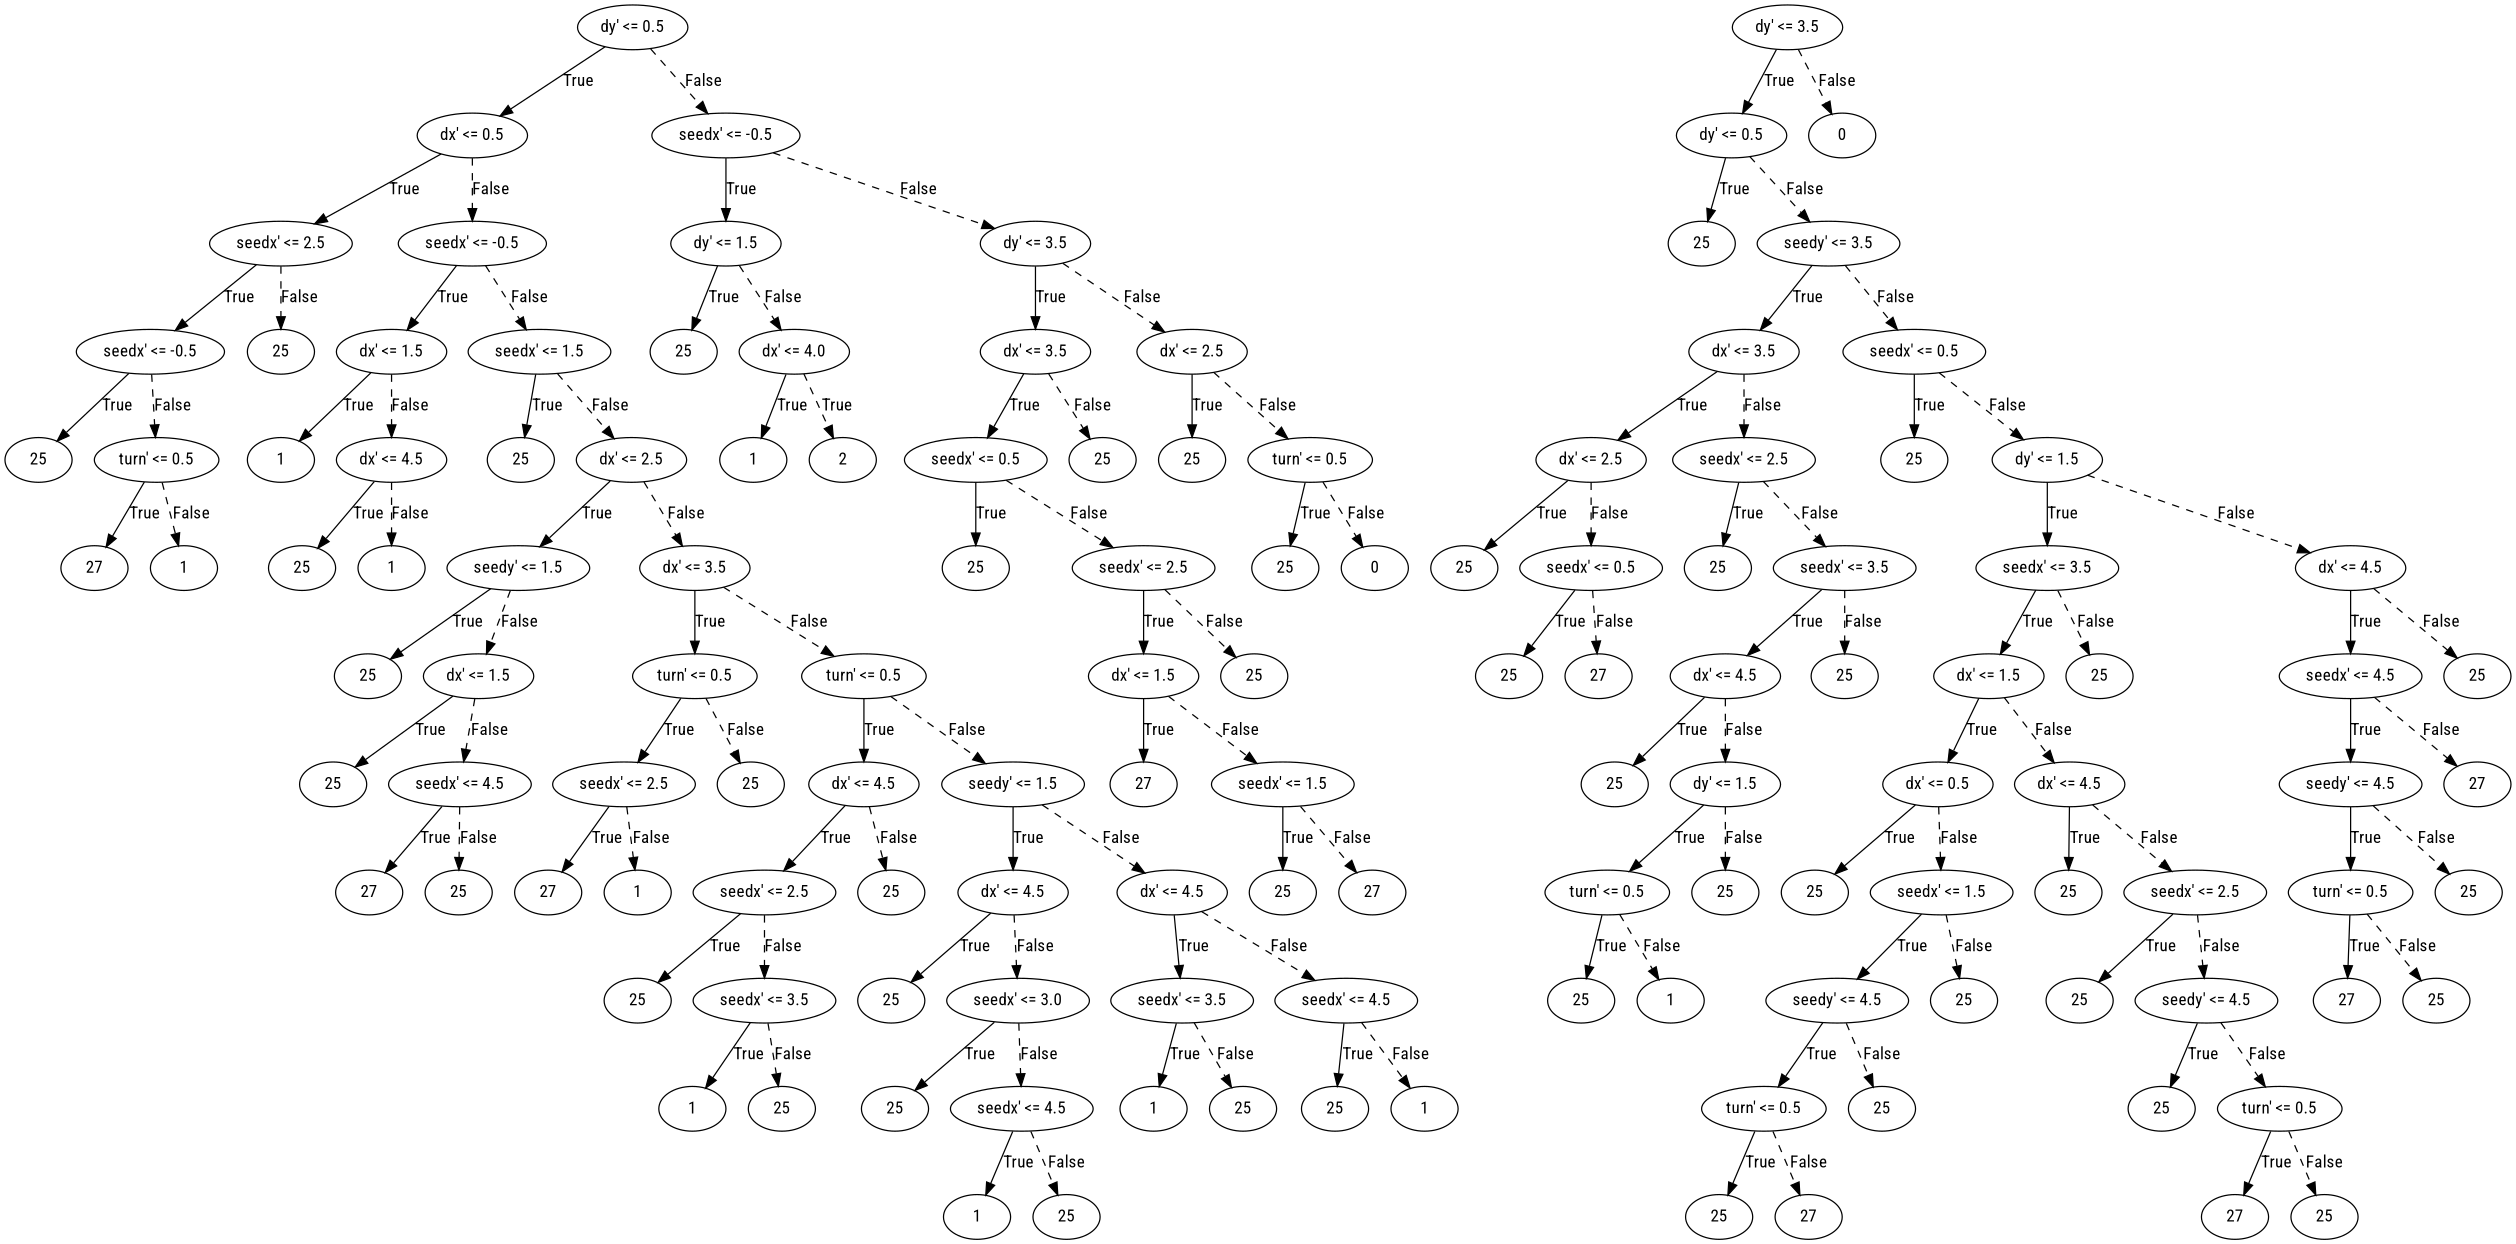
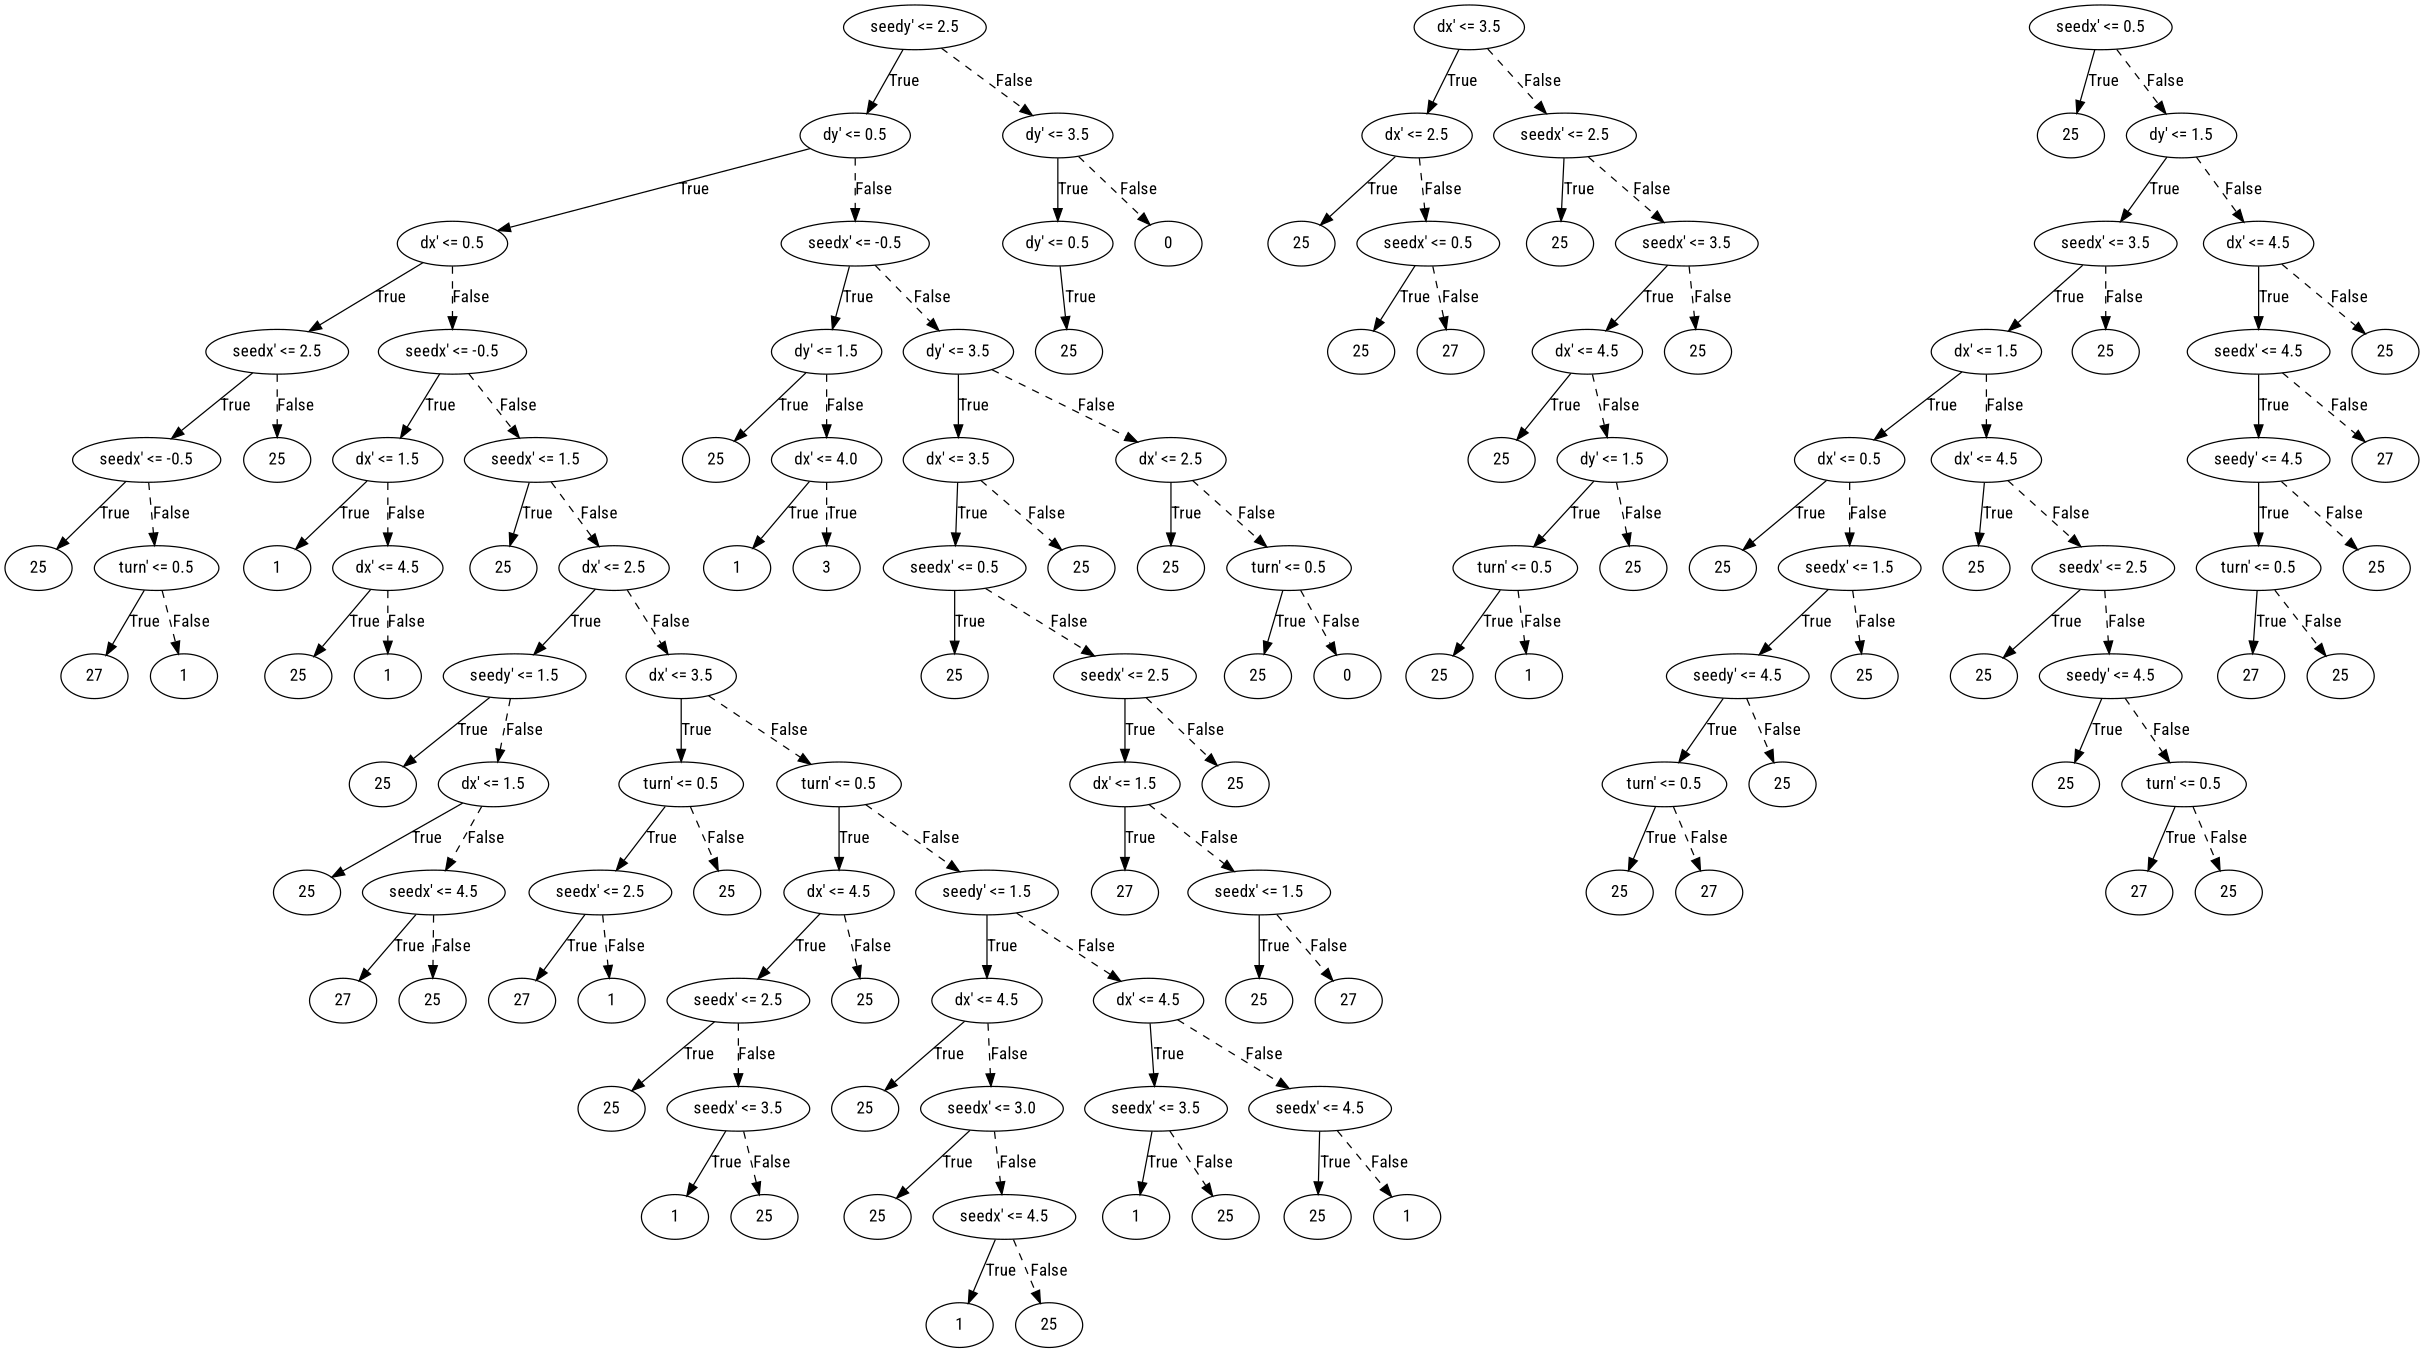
none -> (915, 27)
(1829, 244) -> none
(843, 460) -> (827, 568)
